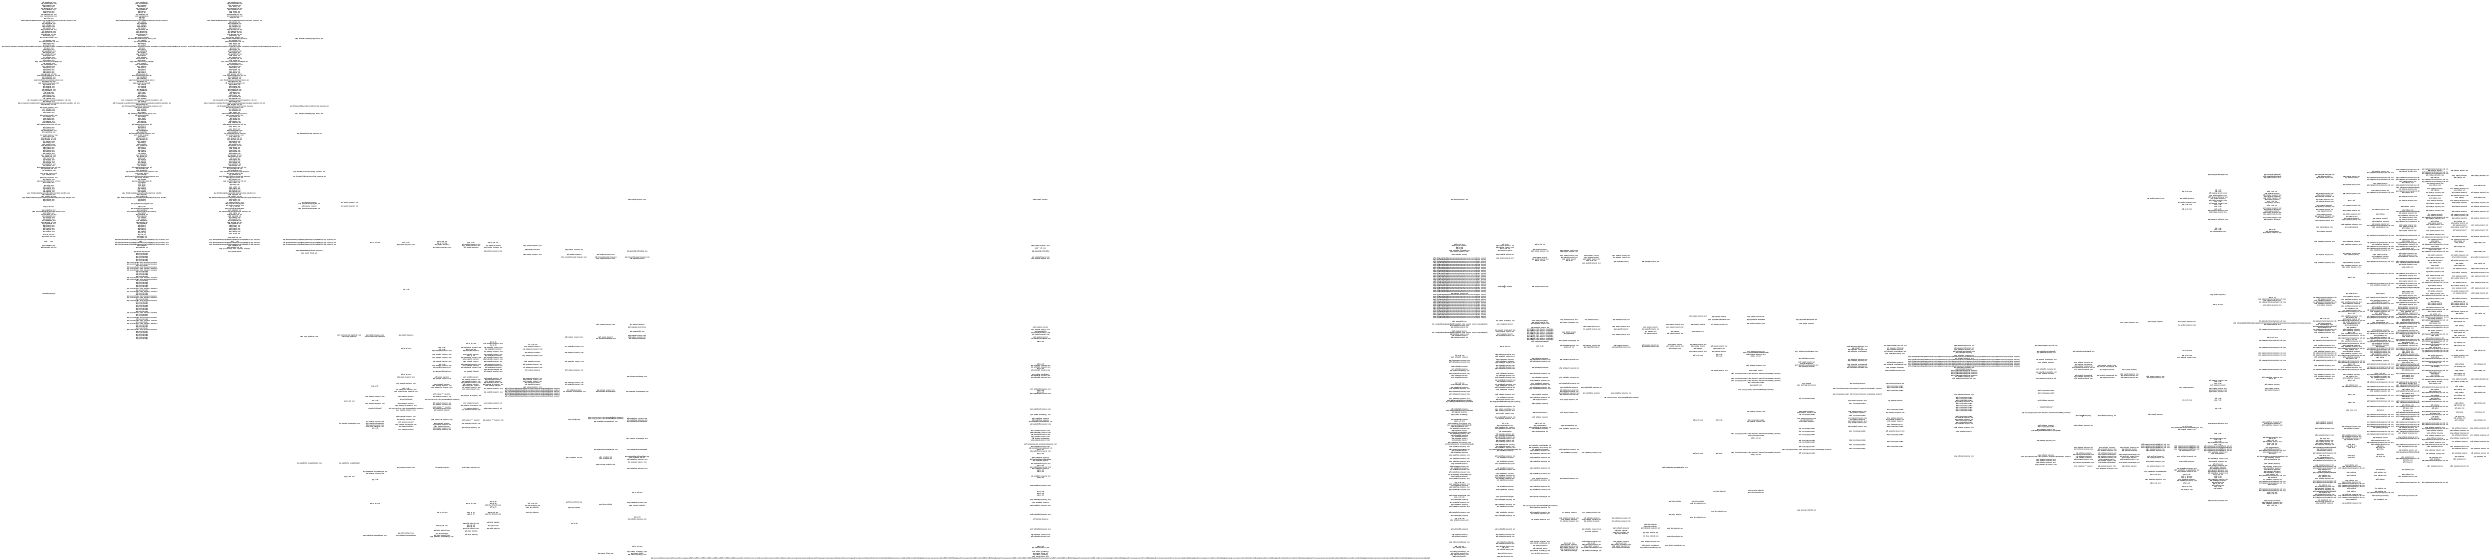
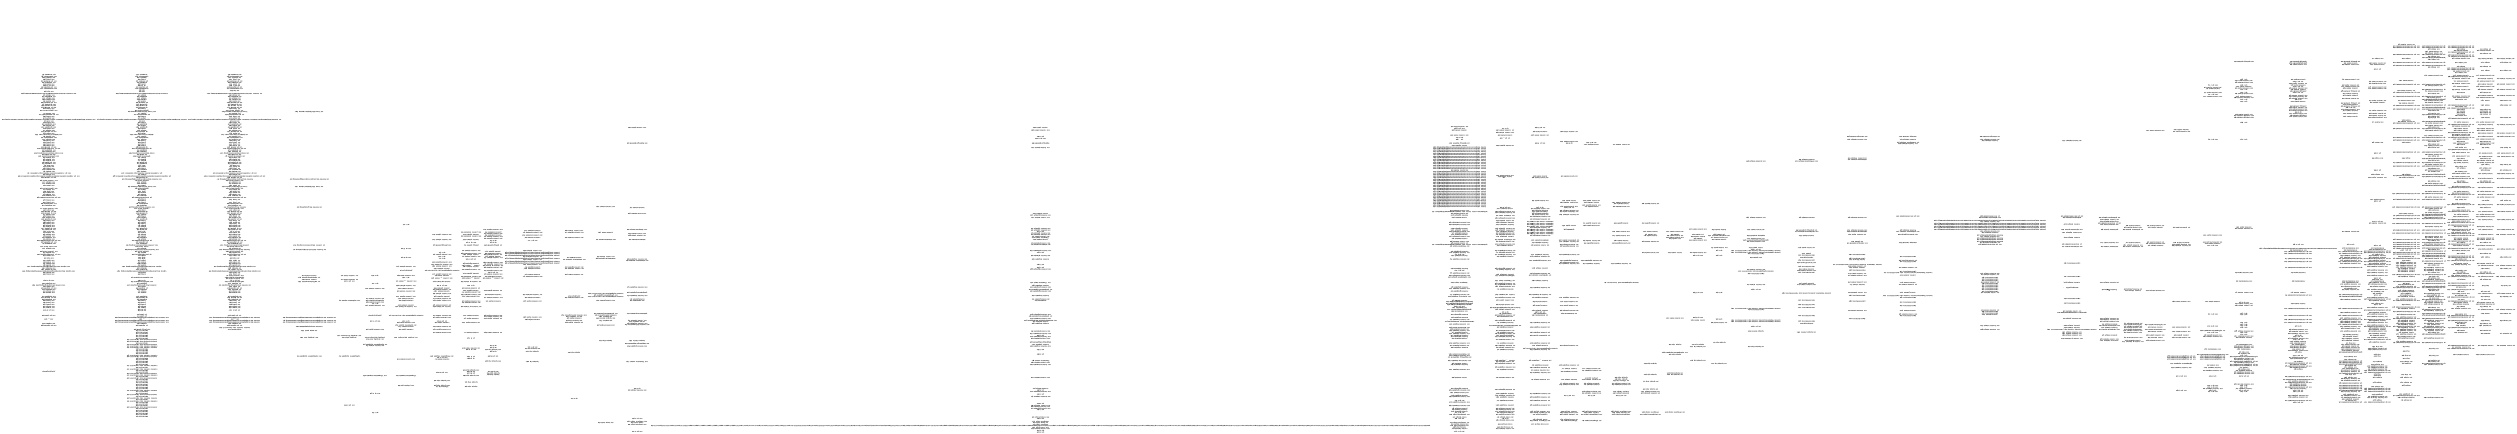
none -> (1857, 234)
